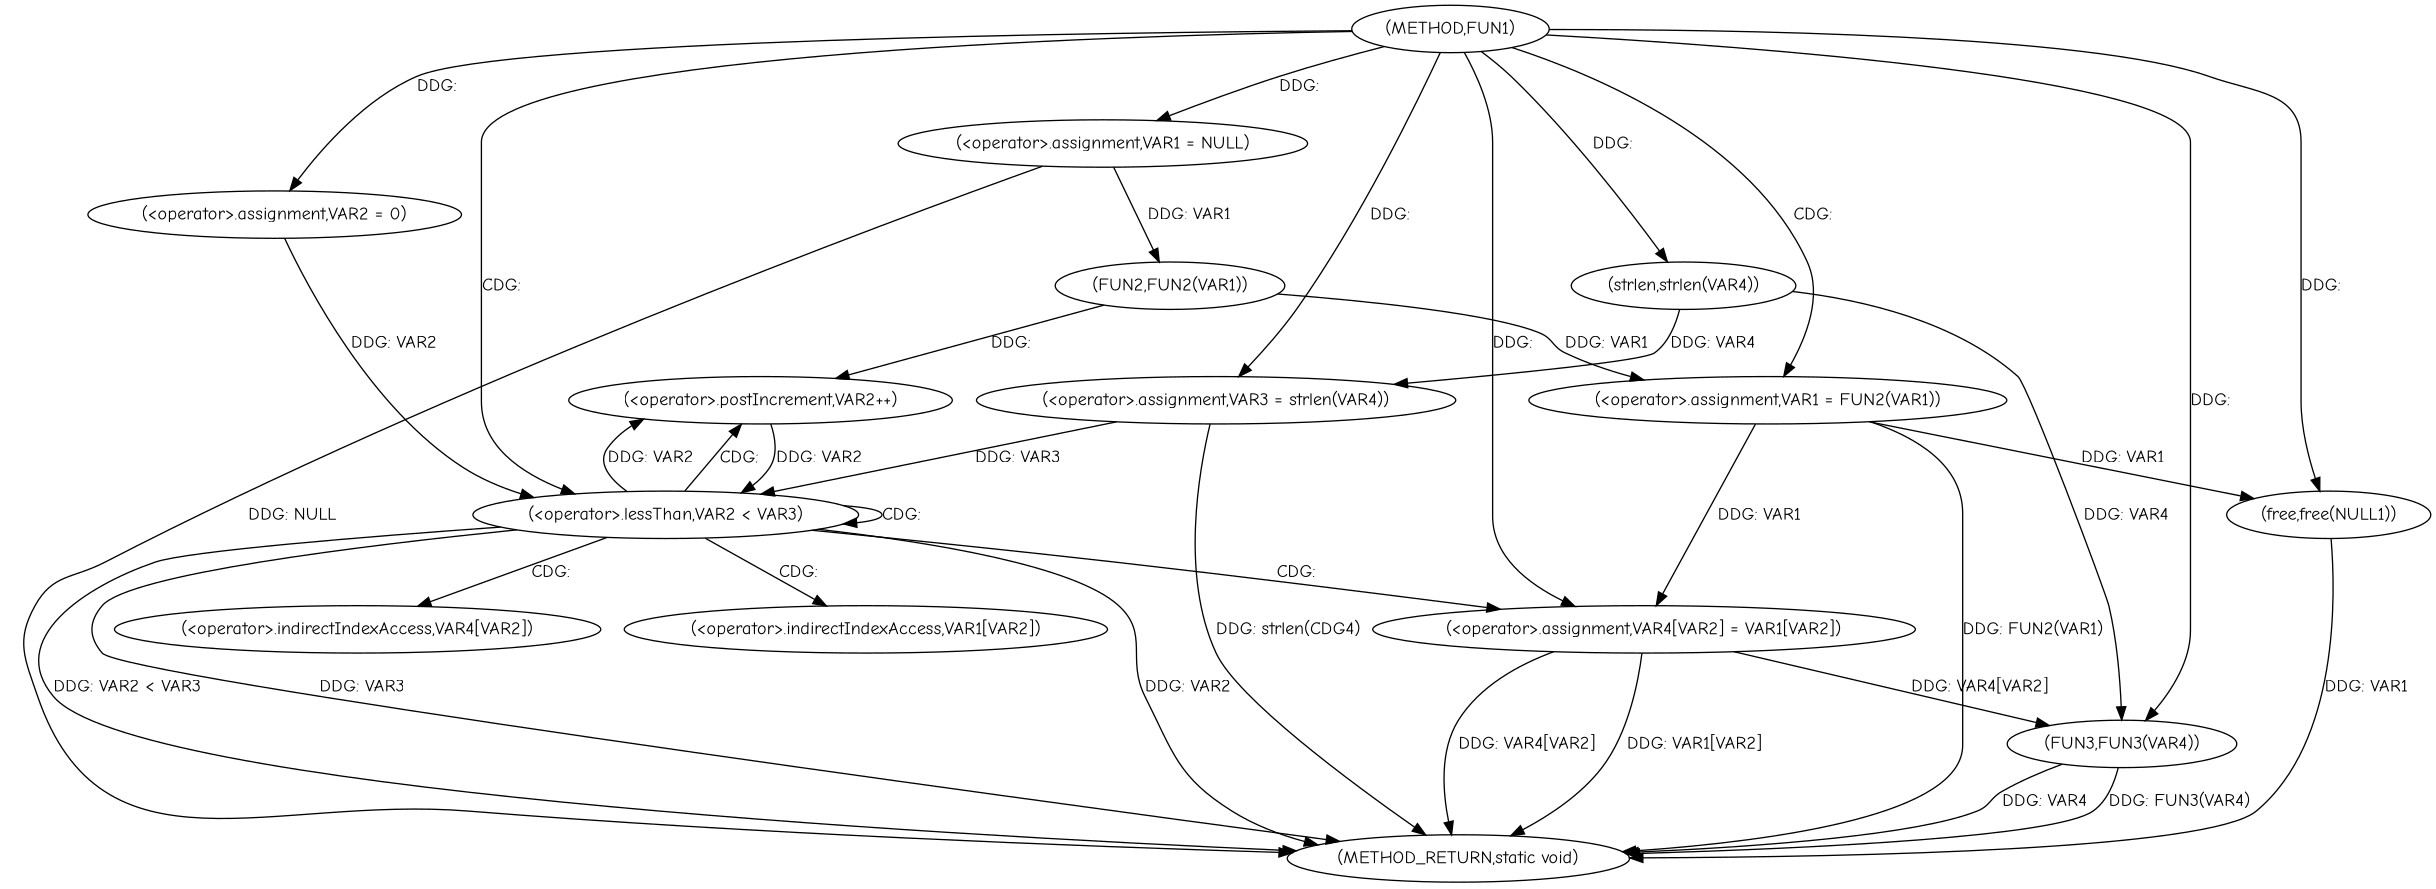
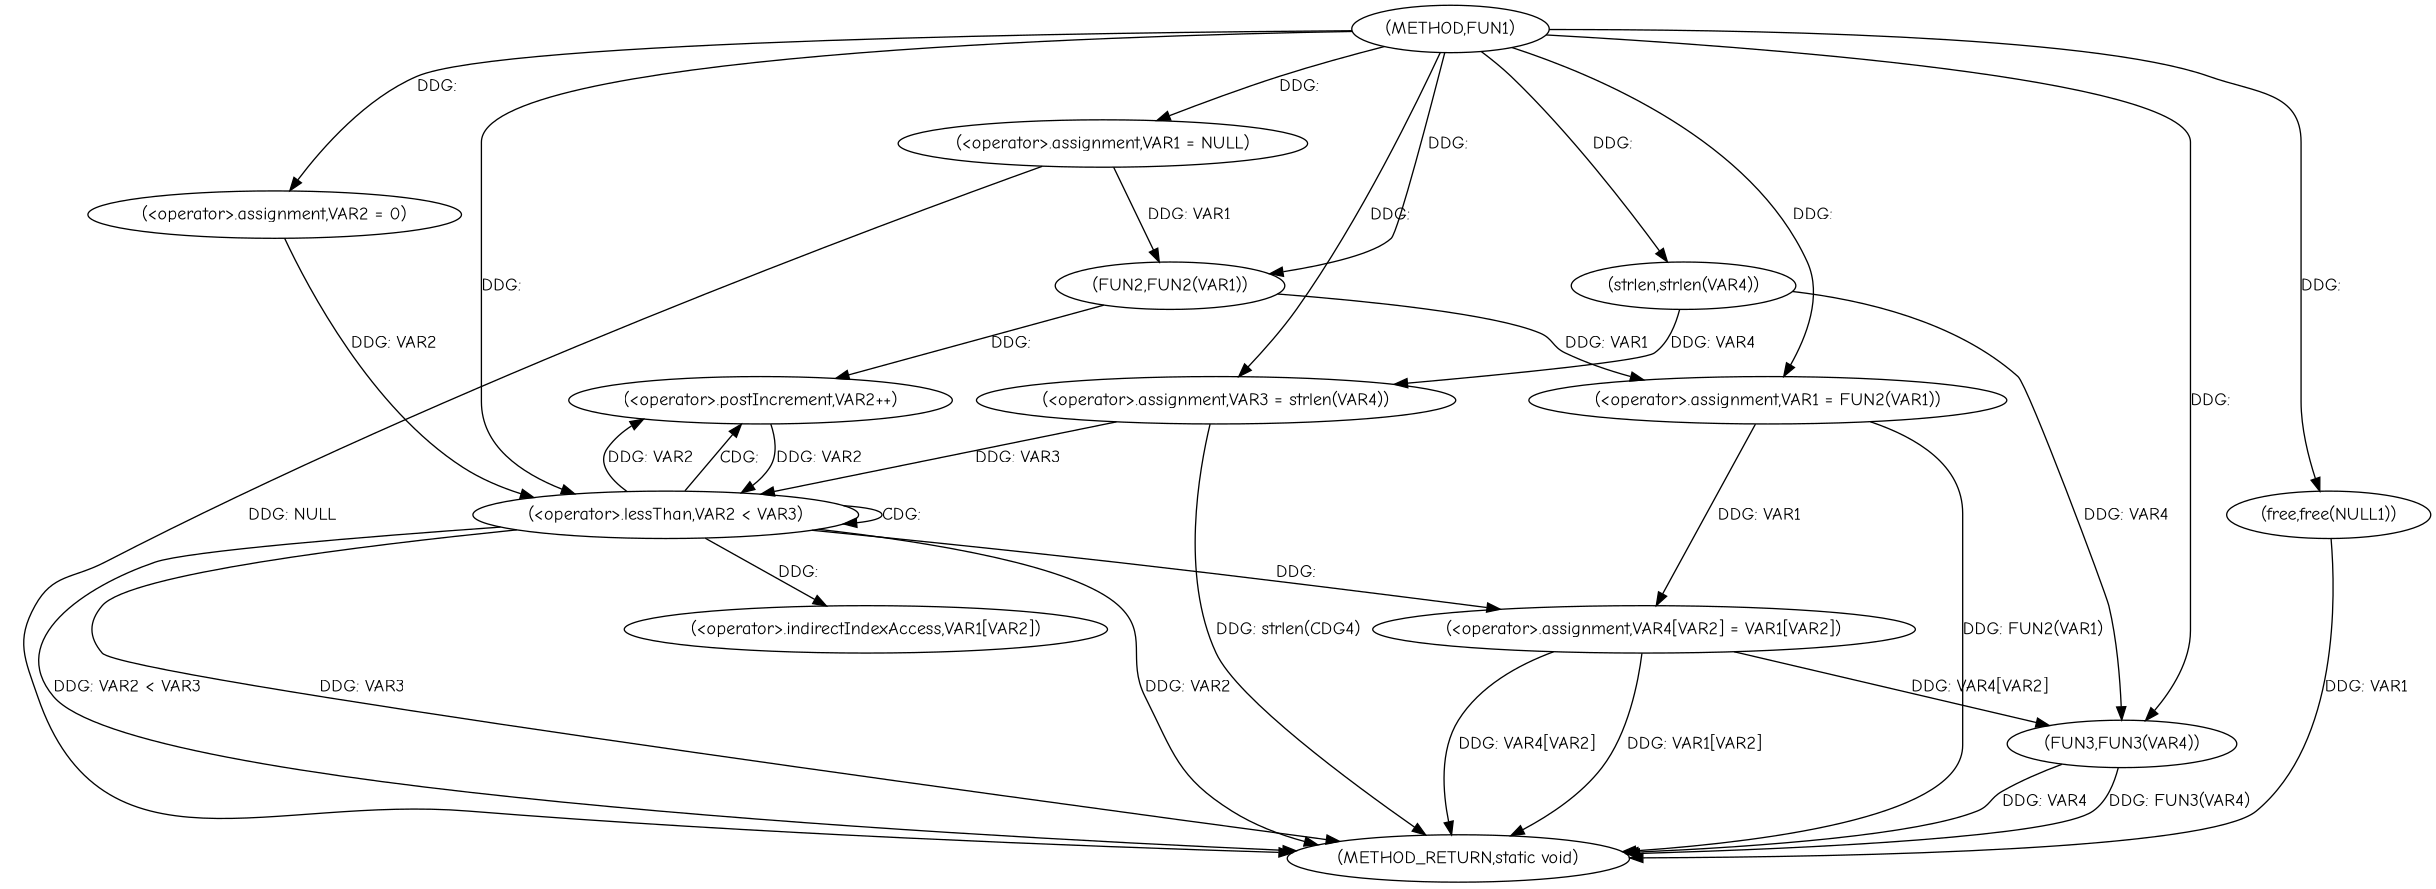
(1816, 215) -> (1816, 215)
(504, 286) -> (504, 286)
(1493, 340) -> (1404, 201)
(2064, 461) -> none
(801, 572) -> (801, 572)
(1299, 572) -> (1299, 572)
(358, 629) -> none
